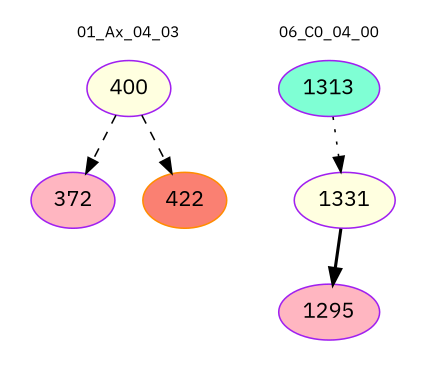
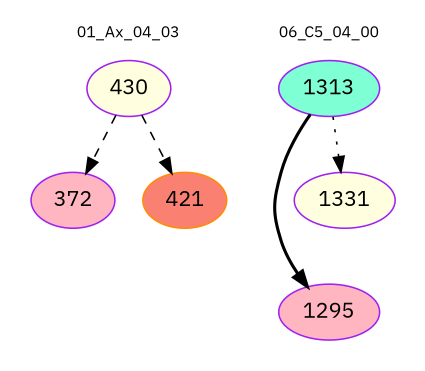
(329, 33) -> (329, 33)
(129, 89) -> (129, 89)
(185, 200) -> (185, 200)
(338, 249) -> (276, 193)
